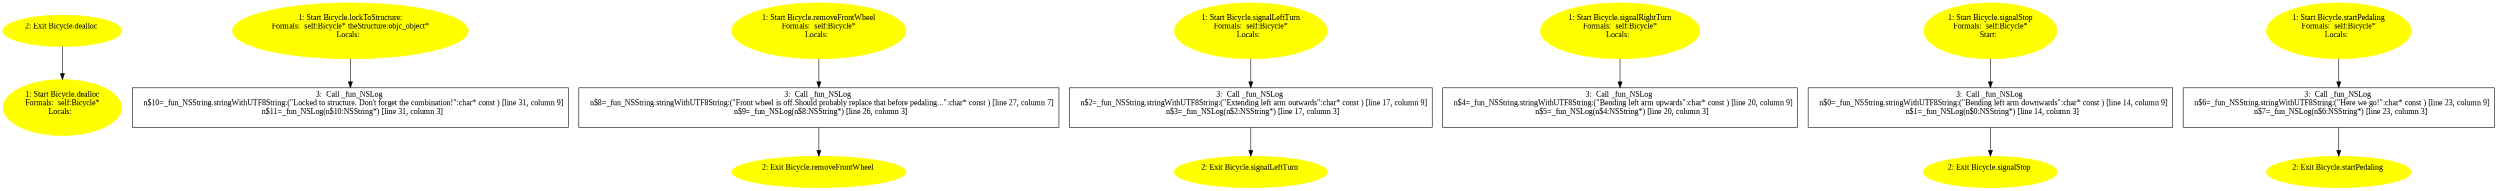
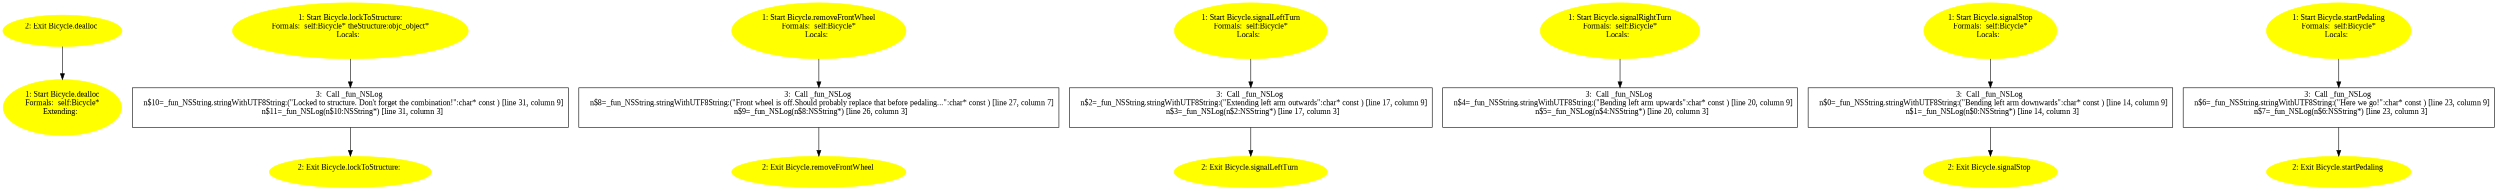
(1990, 31) -> (1990, 31)
(62, 108) -> (62, 108)
none -> (350, 172)
